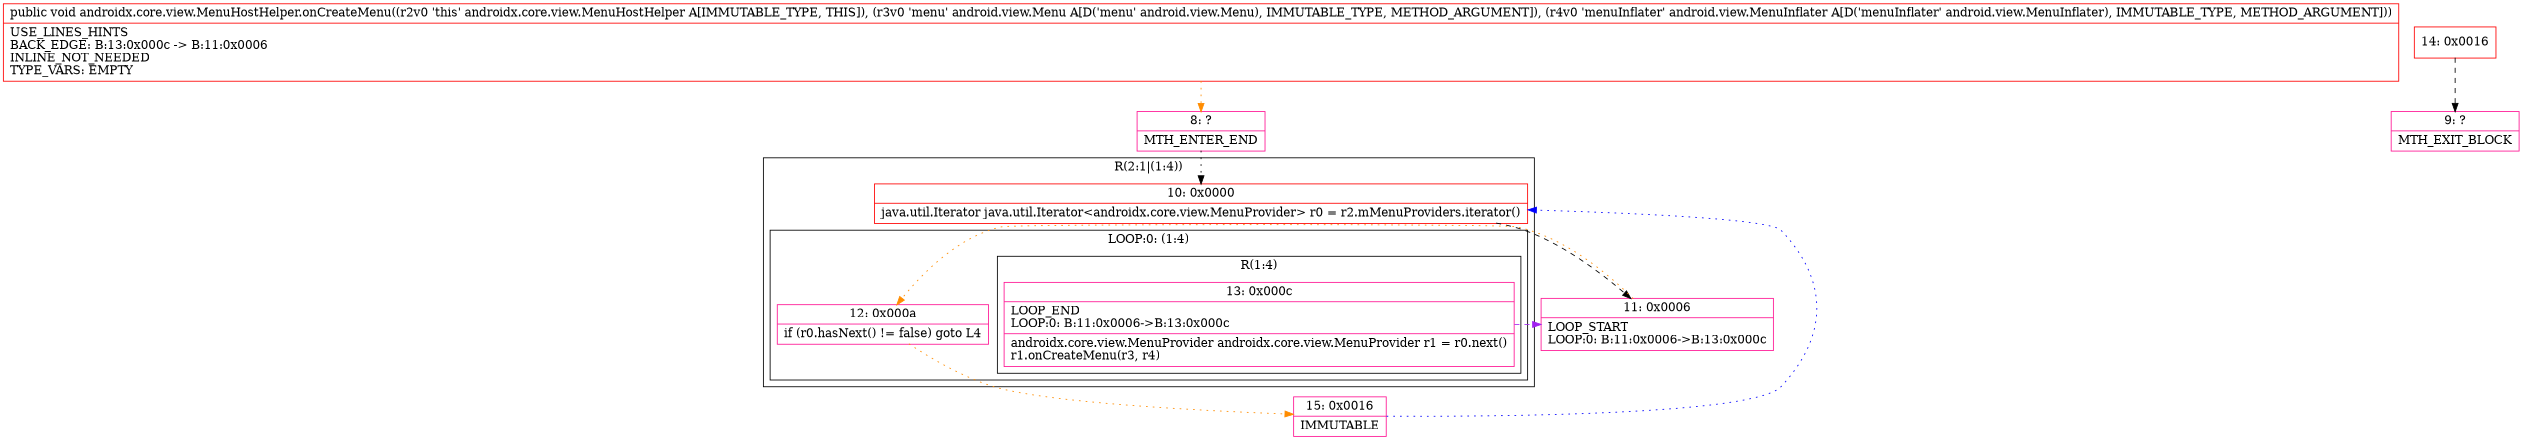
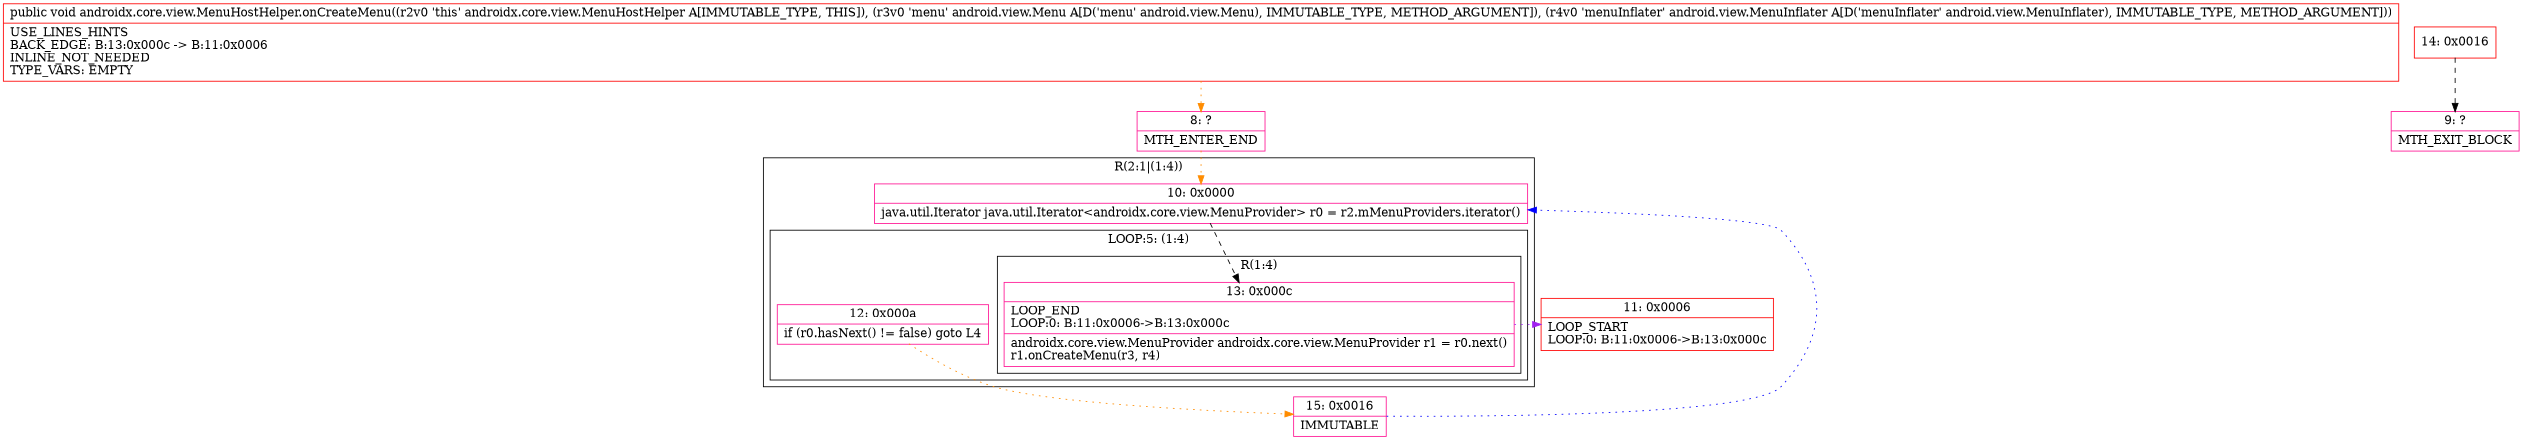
(1201, 163) -> (1201, 163)
(1201, 204) -> (1201, 204)
(1266, 225) -> none
(1149, 240) -> (1149, 240)
(1565, 250) -> (1223, 249)
(1523, 324) -> (1523, 324)
(1657, 324) -> (1657, 324)
